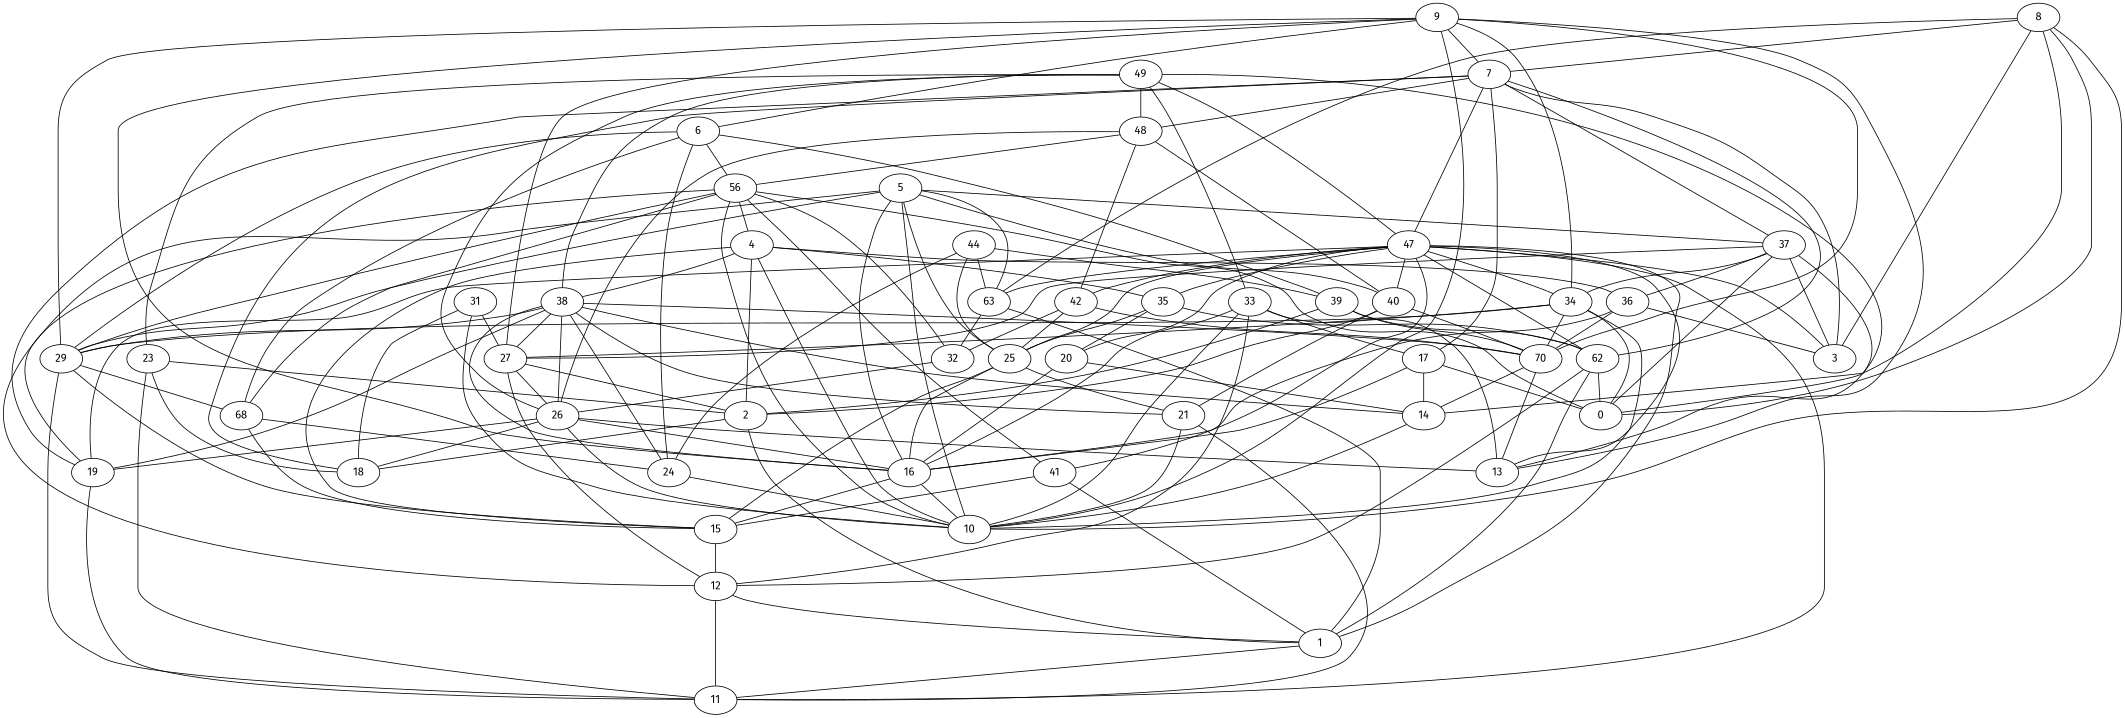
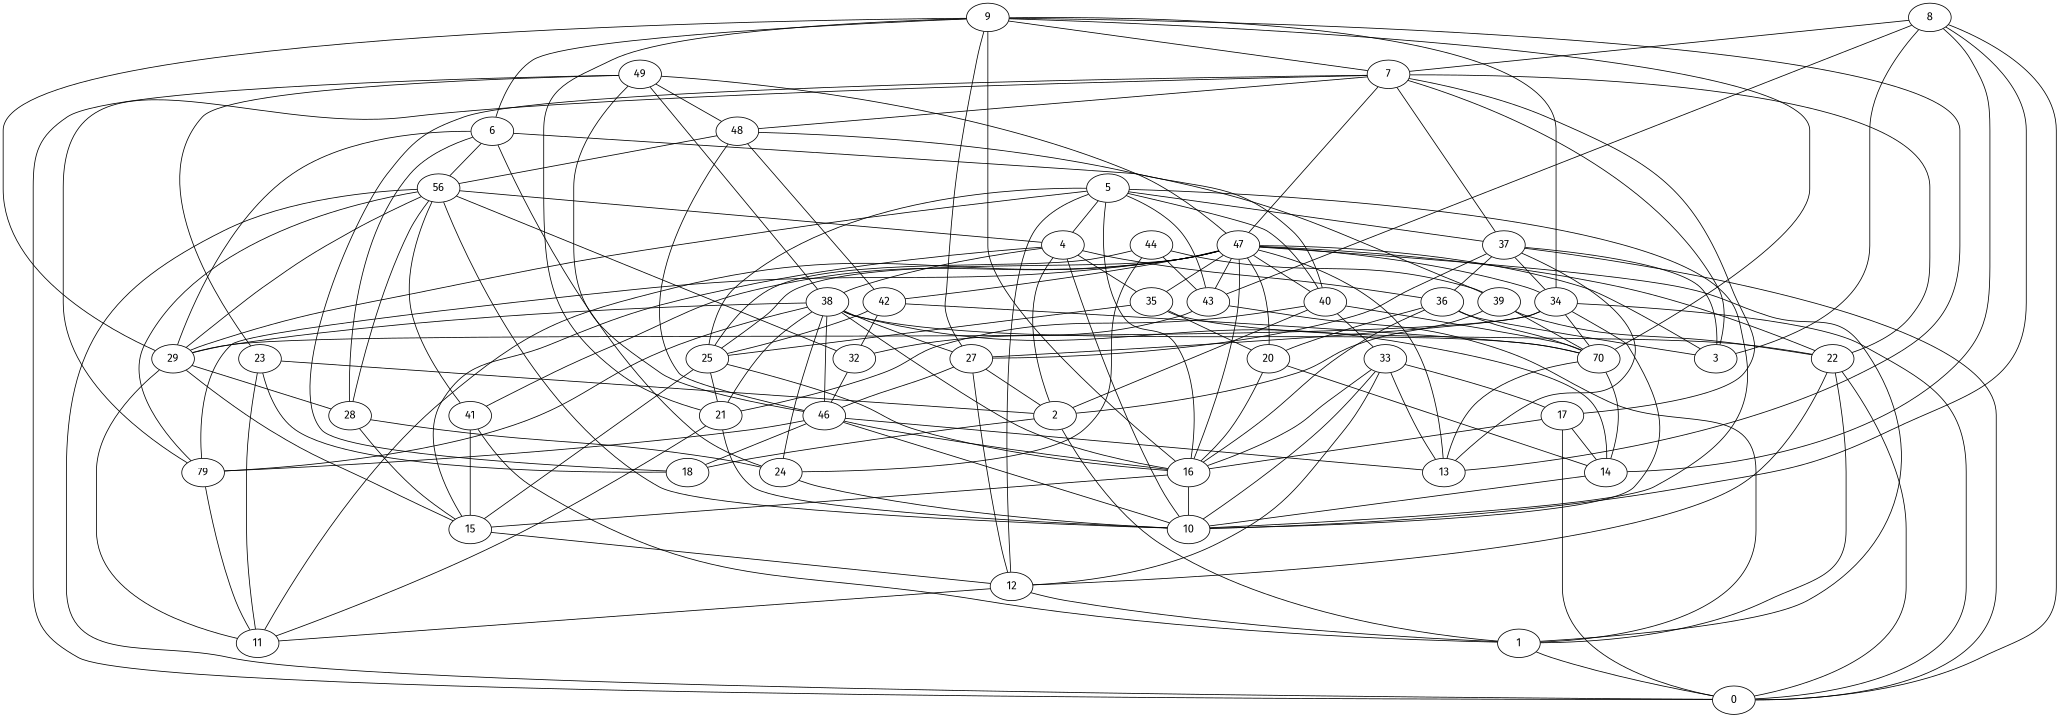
(1203, 185) -> (1355, 330)
none -> (1085, 217)
(475, 302) -> none
(989, 302) -> (1208, 302)
none -> (1381, 319)
(1598, 359) -> (1833, 359)
none -> (1227, 361)
(1351, 378) -> (565, 85)
(241, 416) -> (350, 416)
(558, 416) -> (824, 416)
(93, 473) -> (203, 473)
(1018, 672) -> (1624, 677)
